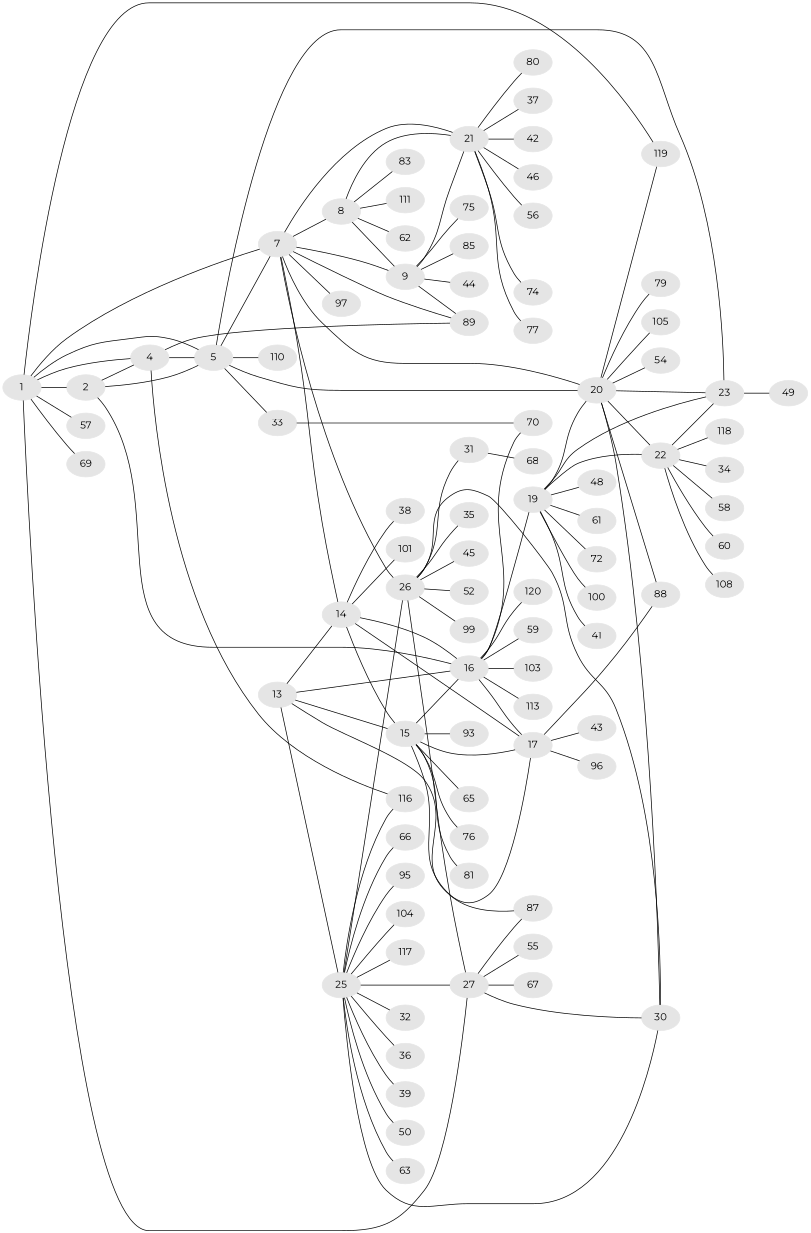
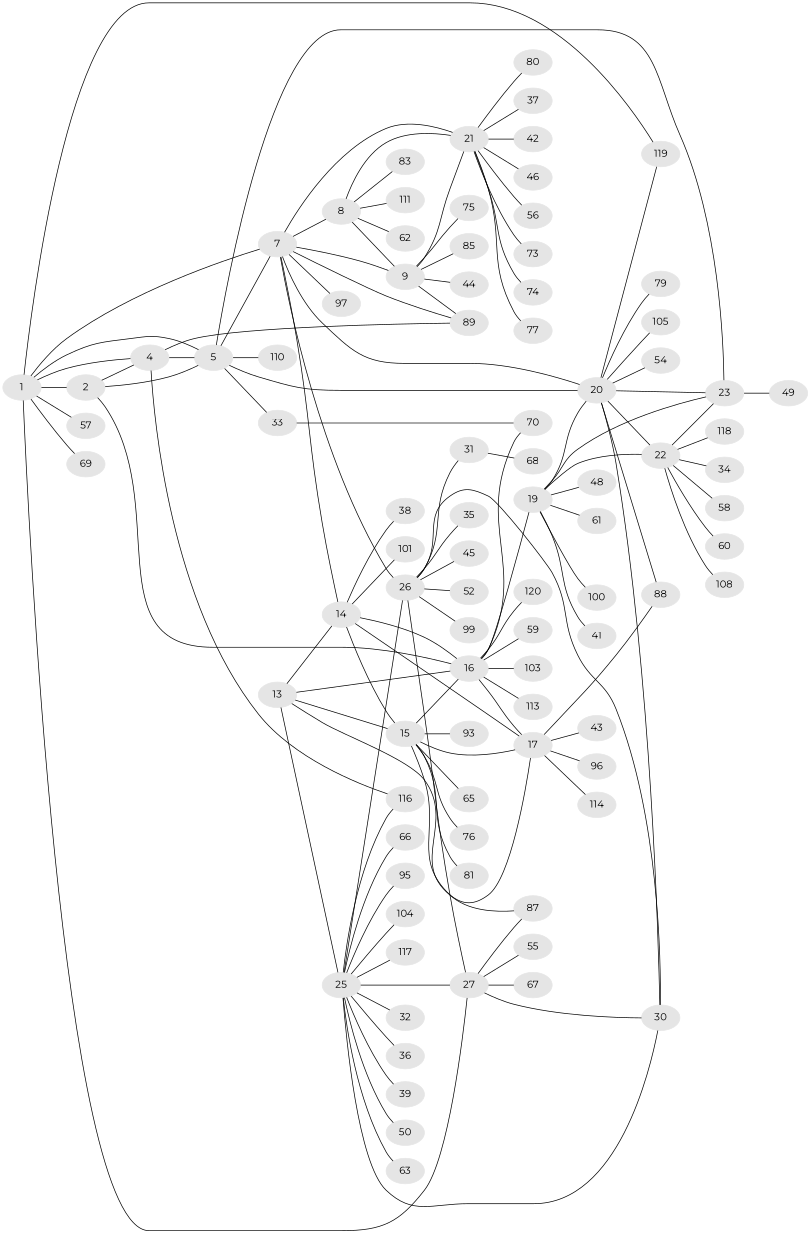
none -> (533, 254)
(597, 559) -> none
none -> (597, 805)
